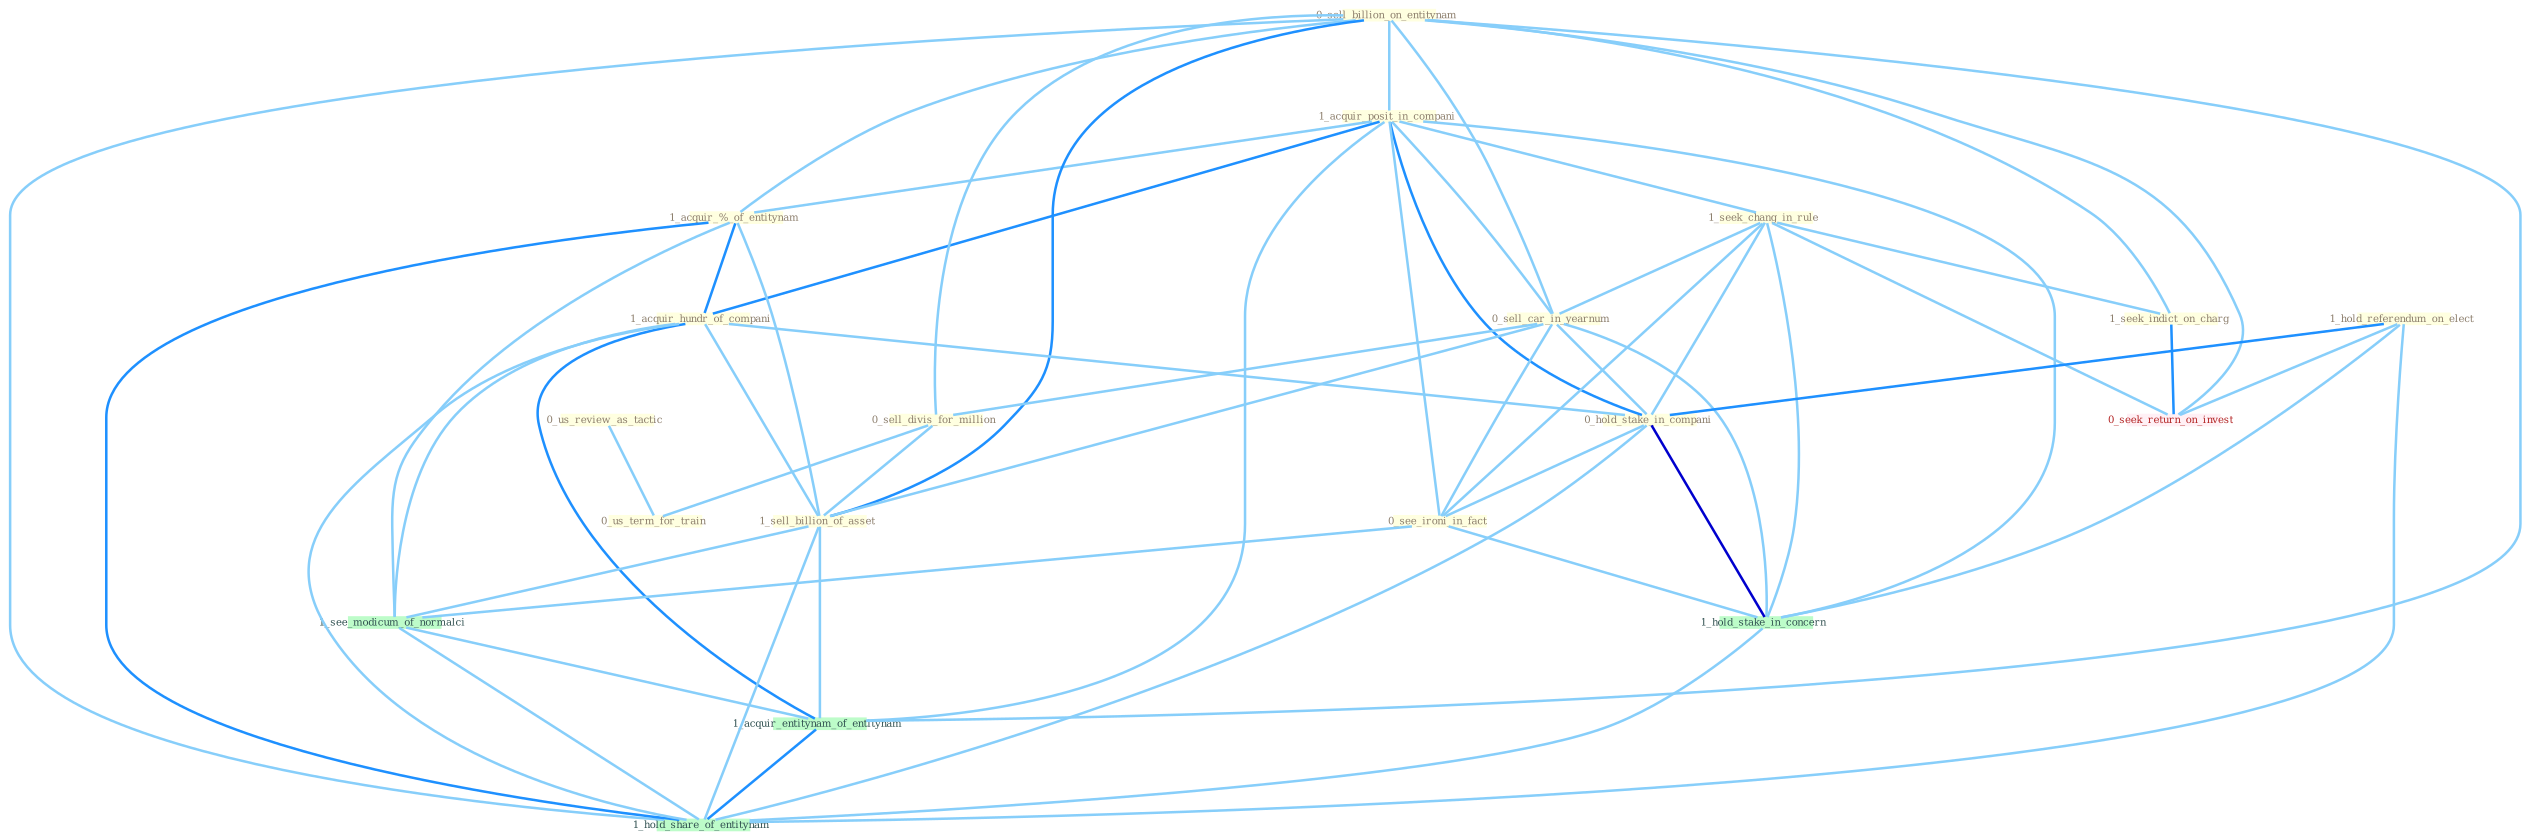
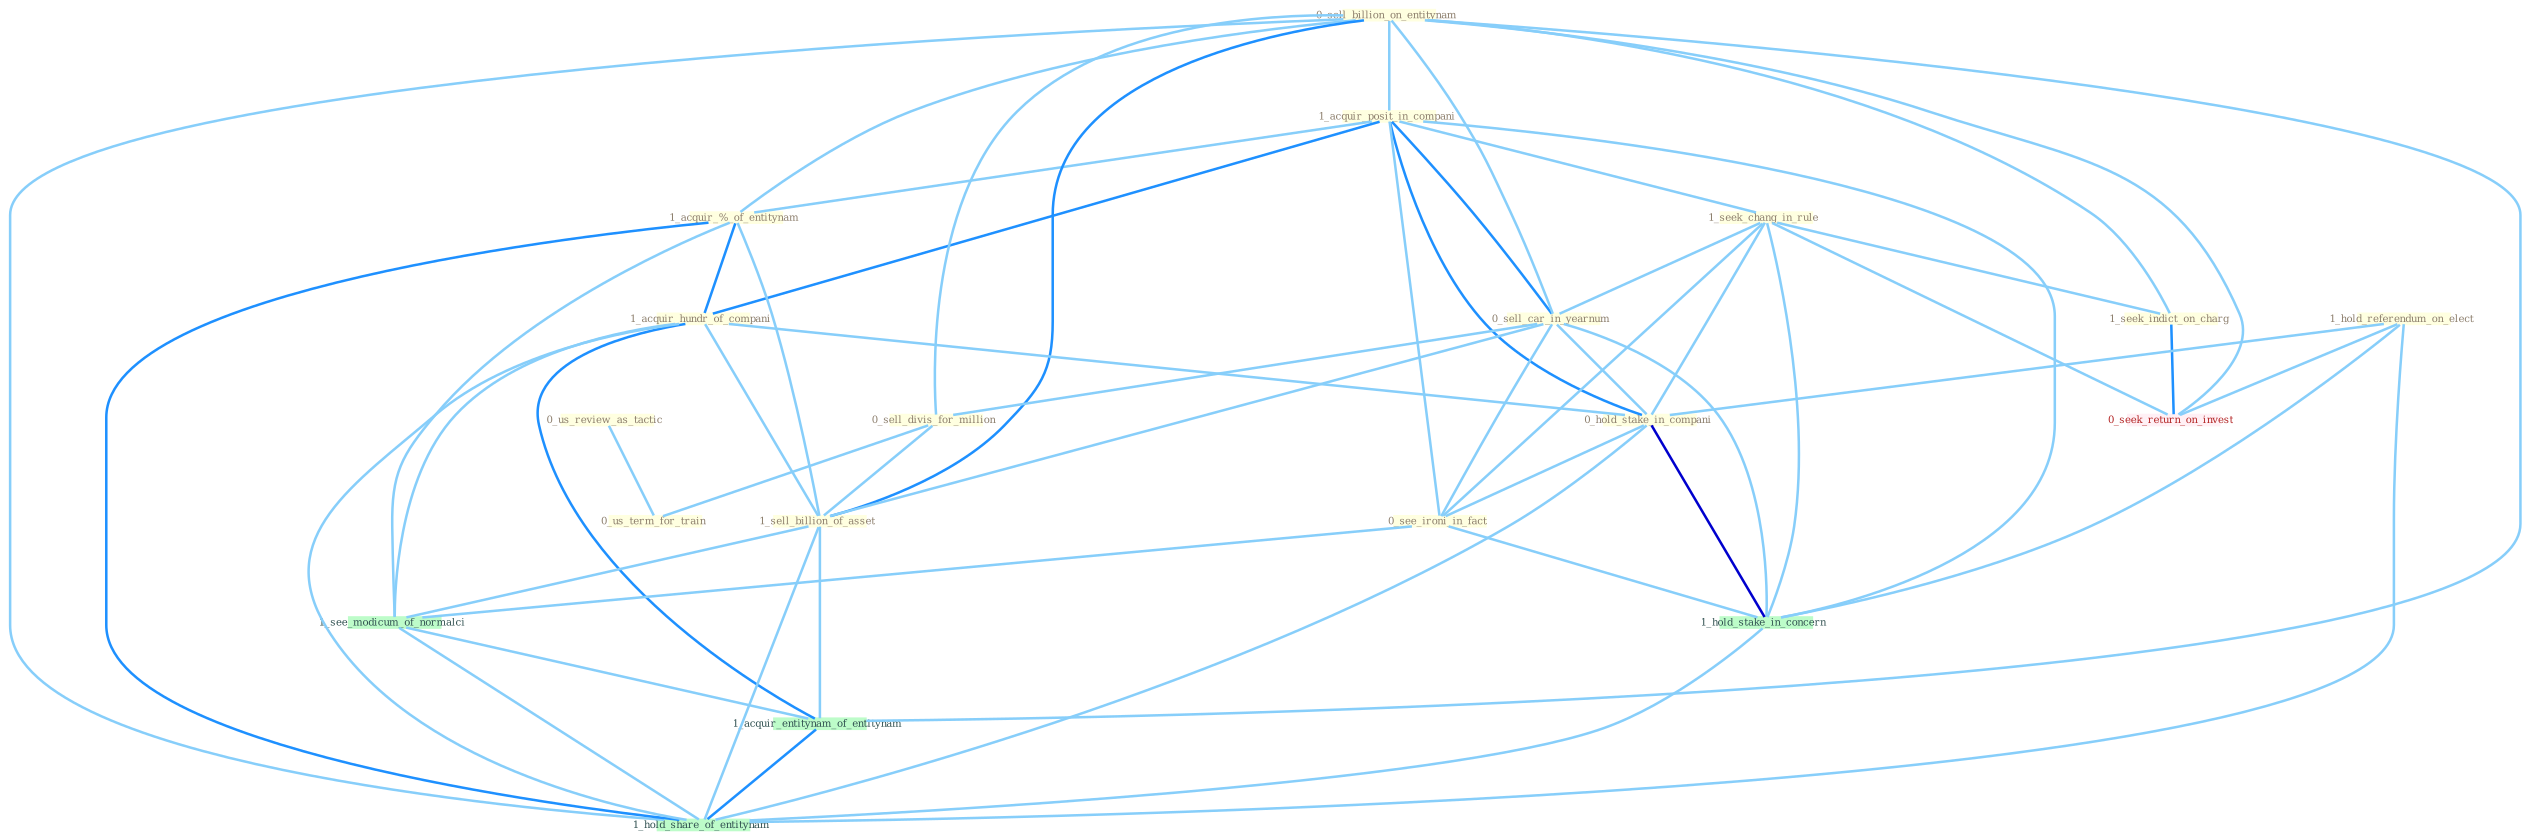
(1475, 215) -> (1475, 215)
(2027, 369) -> (2027, 369)
(1245, 506) -> none
